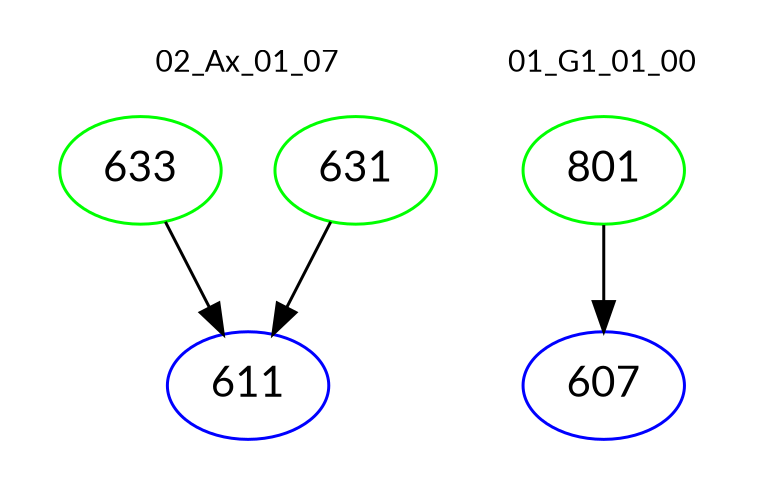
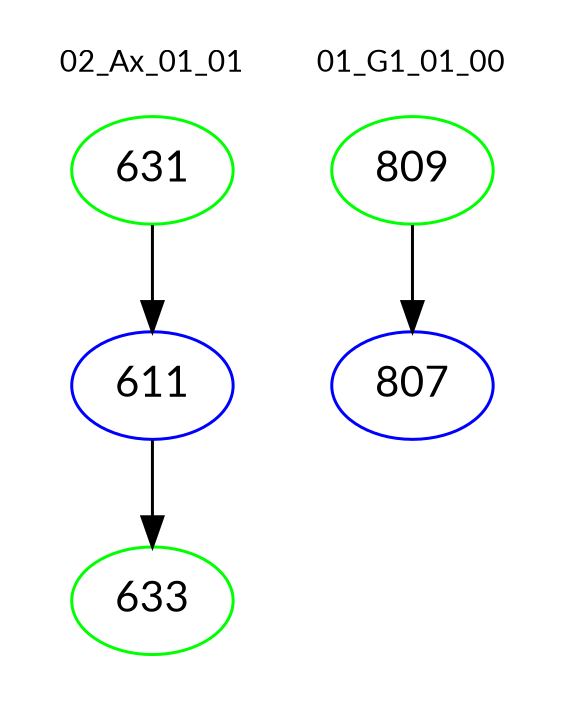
(248, 64) -> (152, 64)
(604, 170) -> (412, 170)
(187, 265) -> (152, 479)
(604, 386) -> (412, 386)
